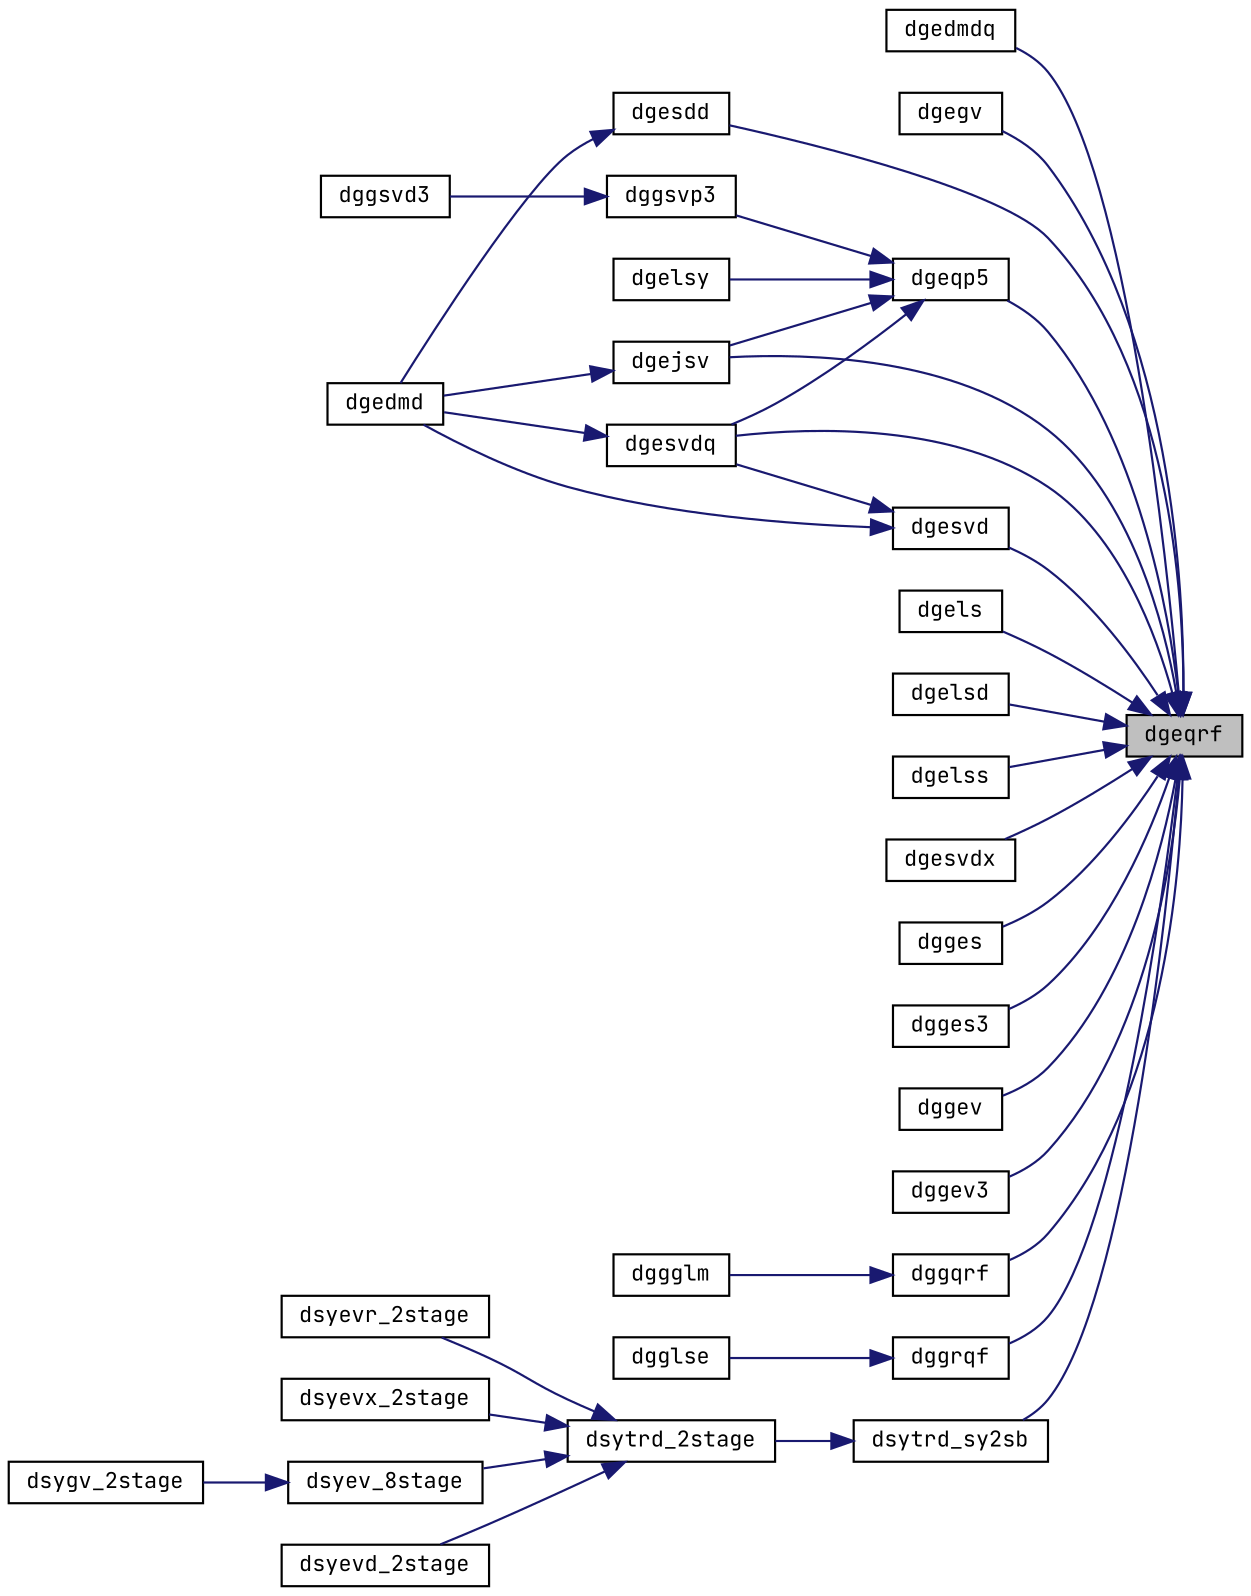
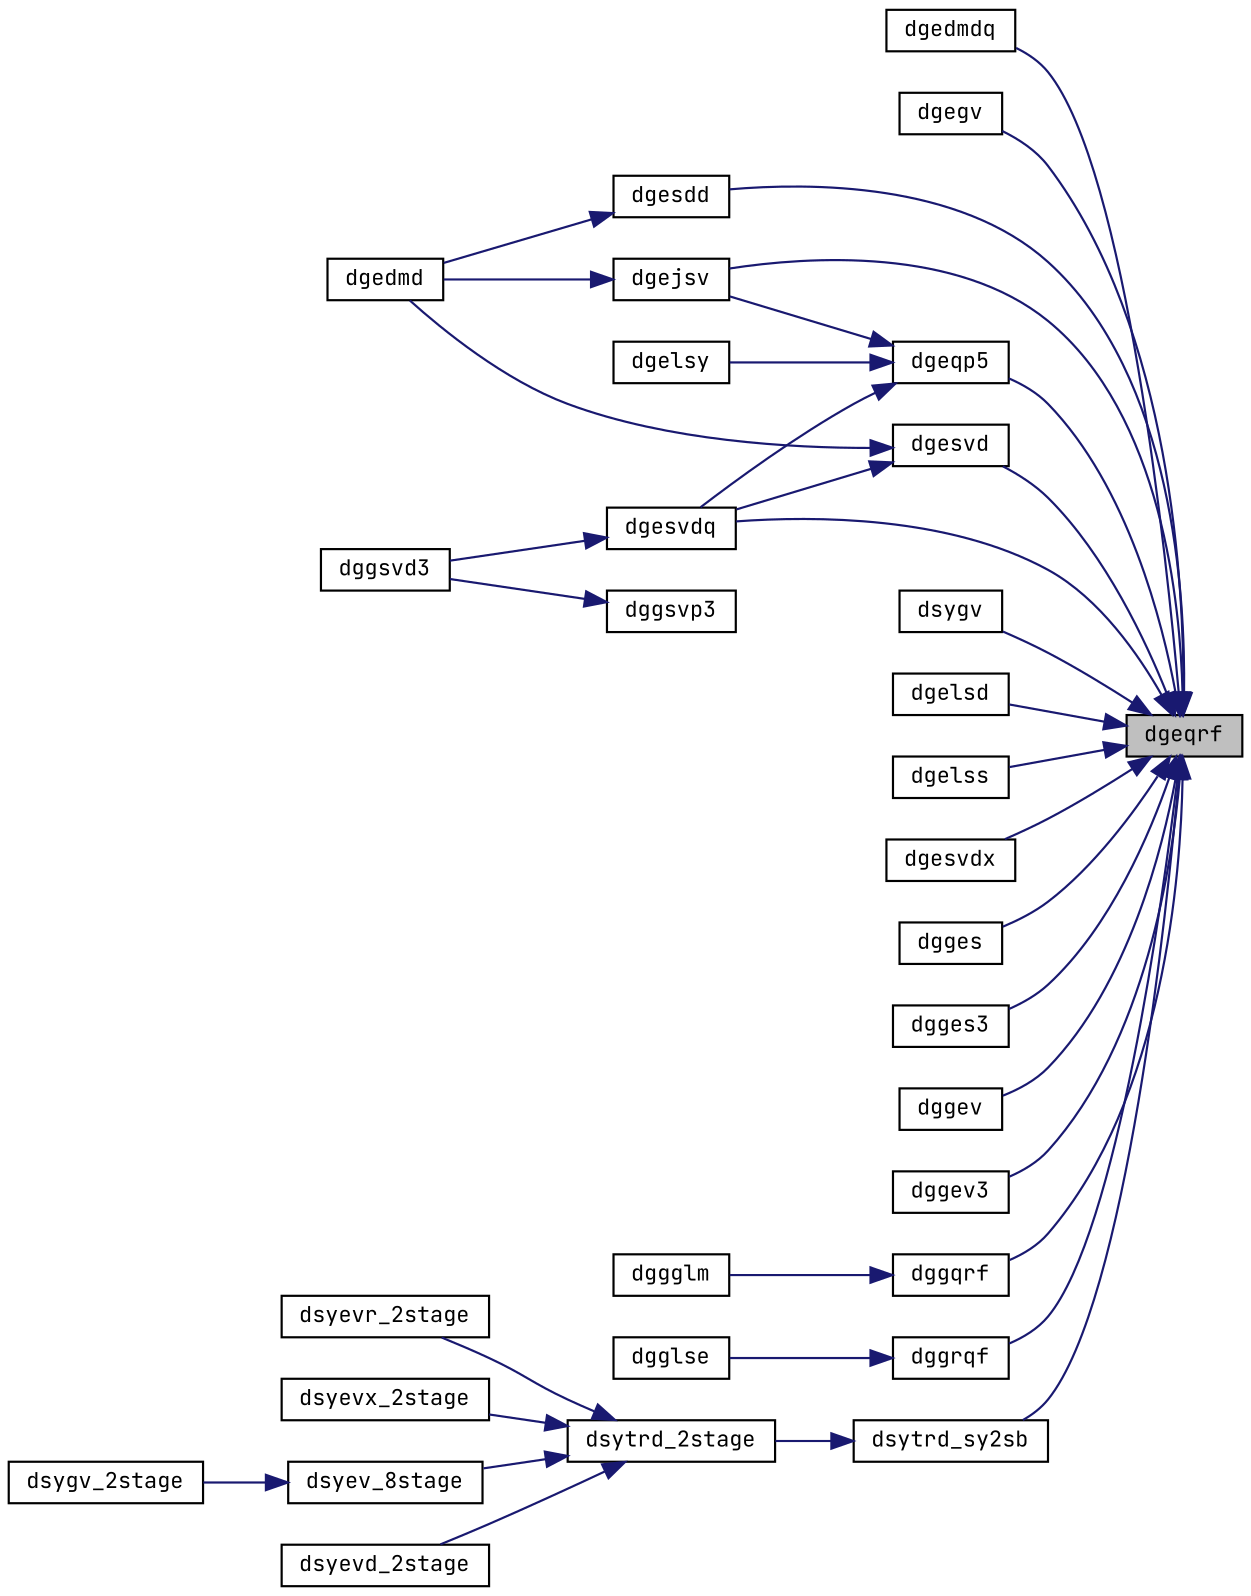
(804, 236) -> none
(514, 423) -> (517, 551)
(951, 611) -> (951, 611)
